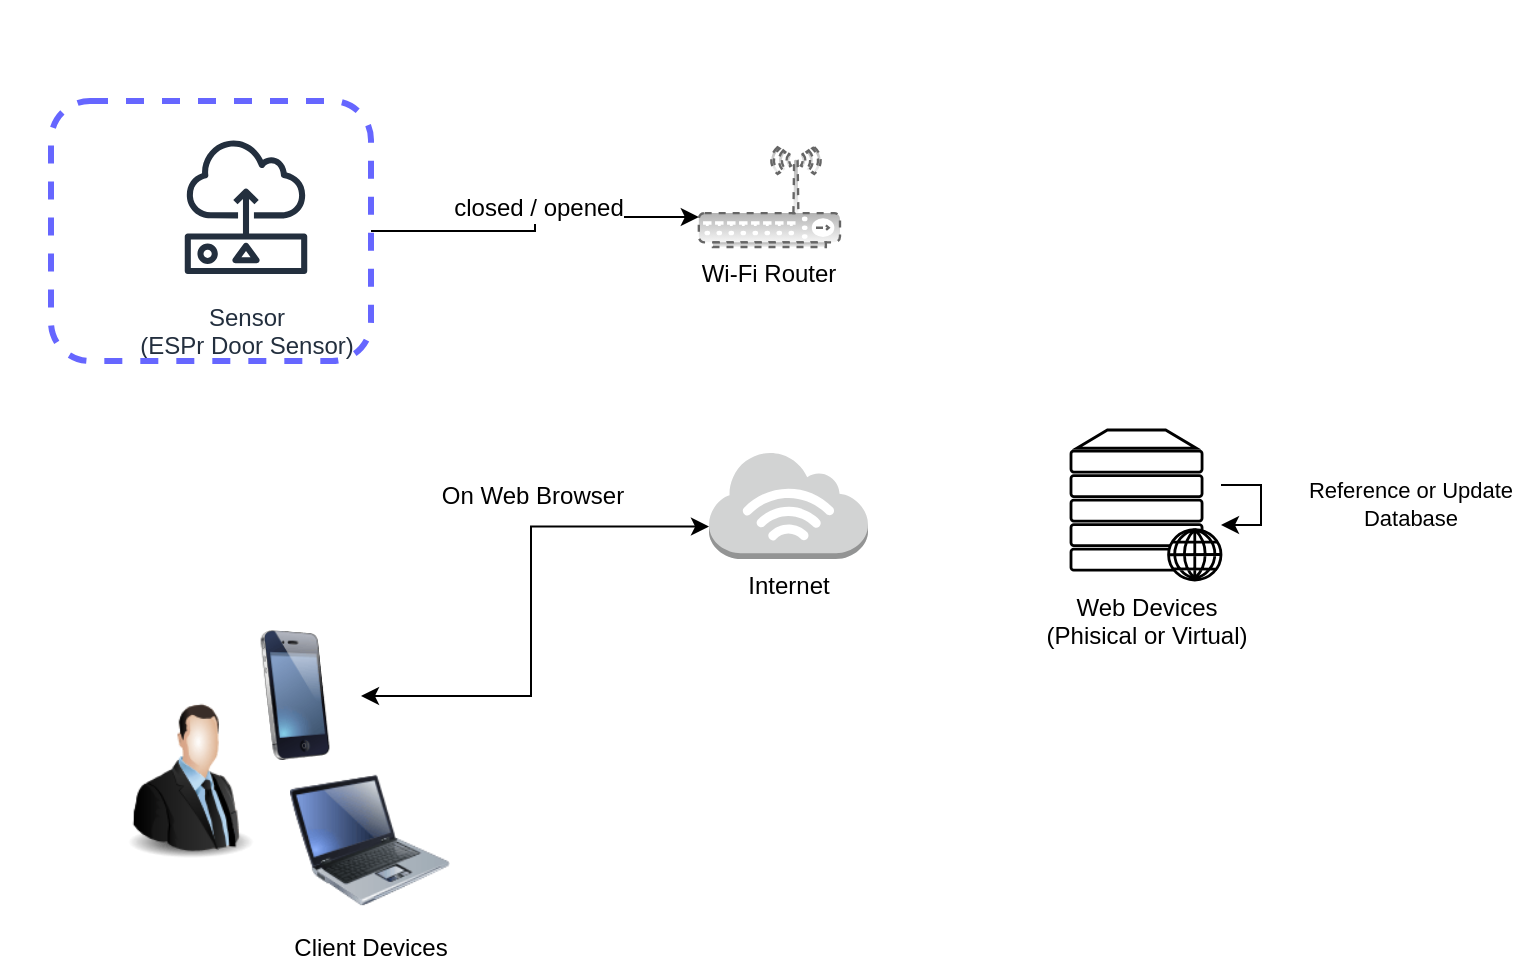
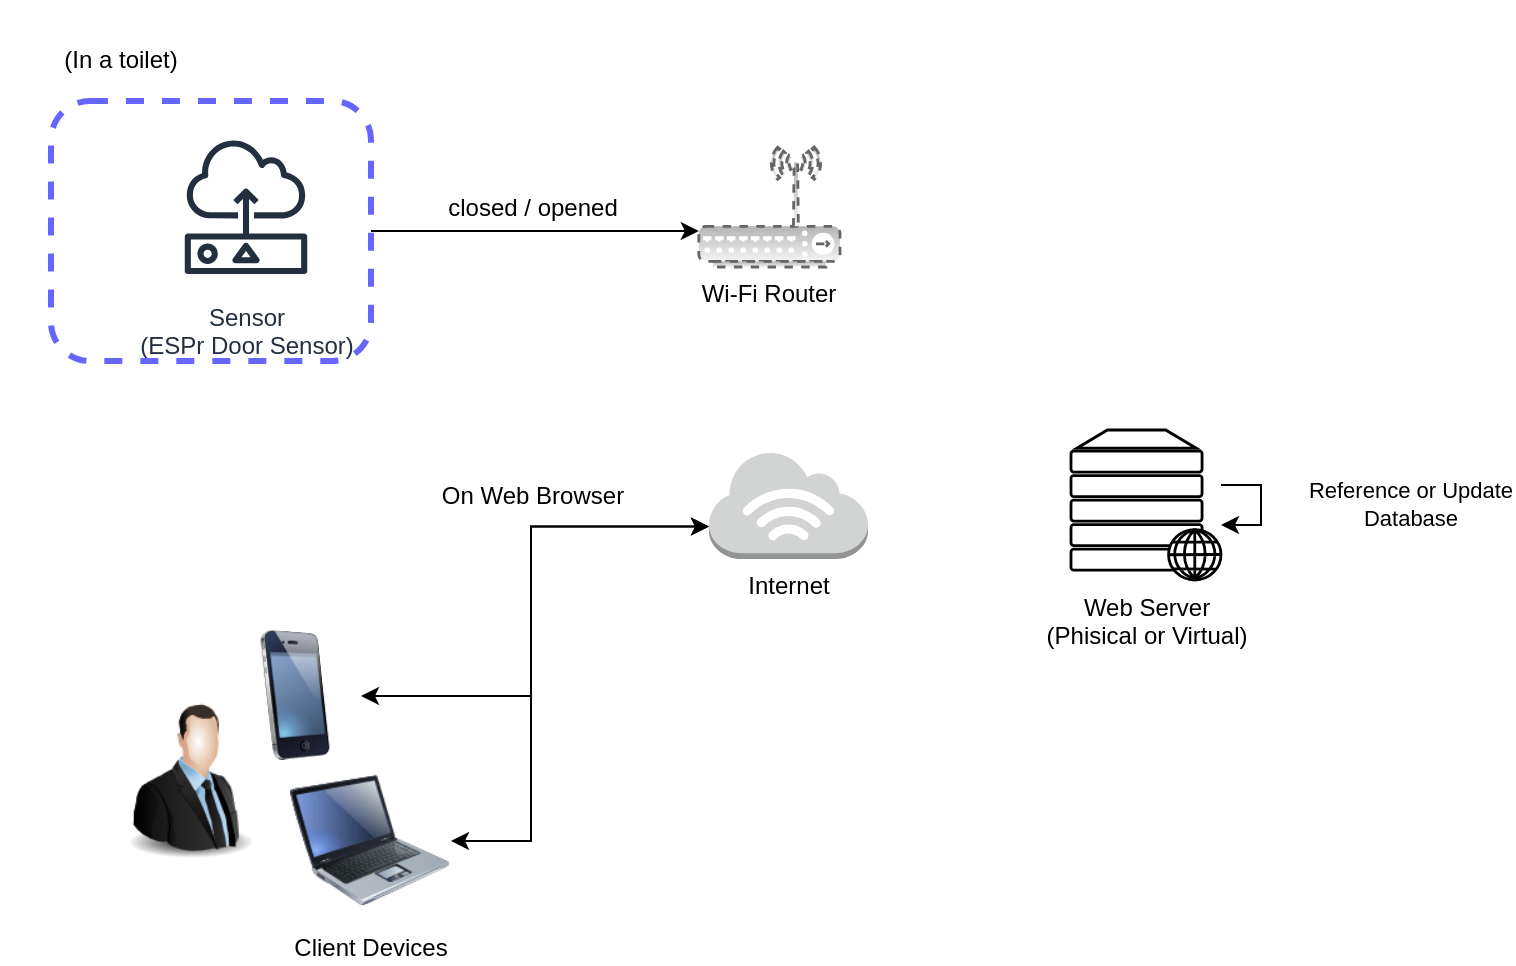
none -> (121, 61)
(769, 197) -> (769, 207)
(1148, 624) -> (1148, 624)
none -> (531, 804)
